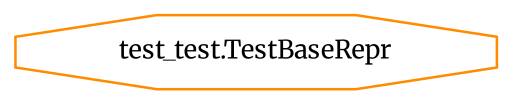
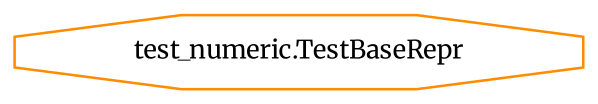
(256, 52) -> (299, 52)
